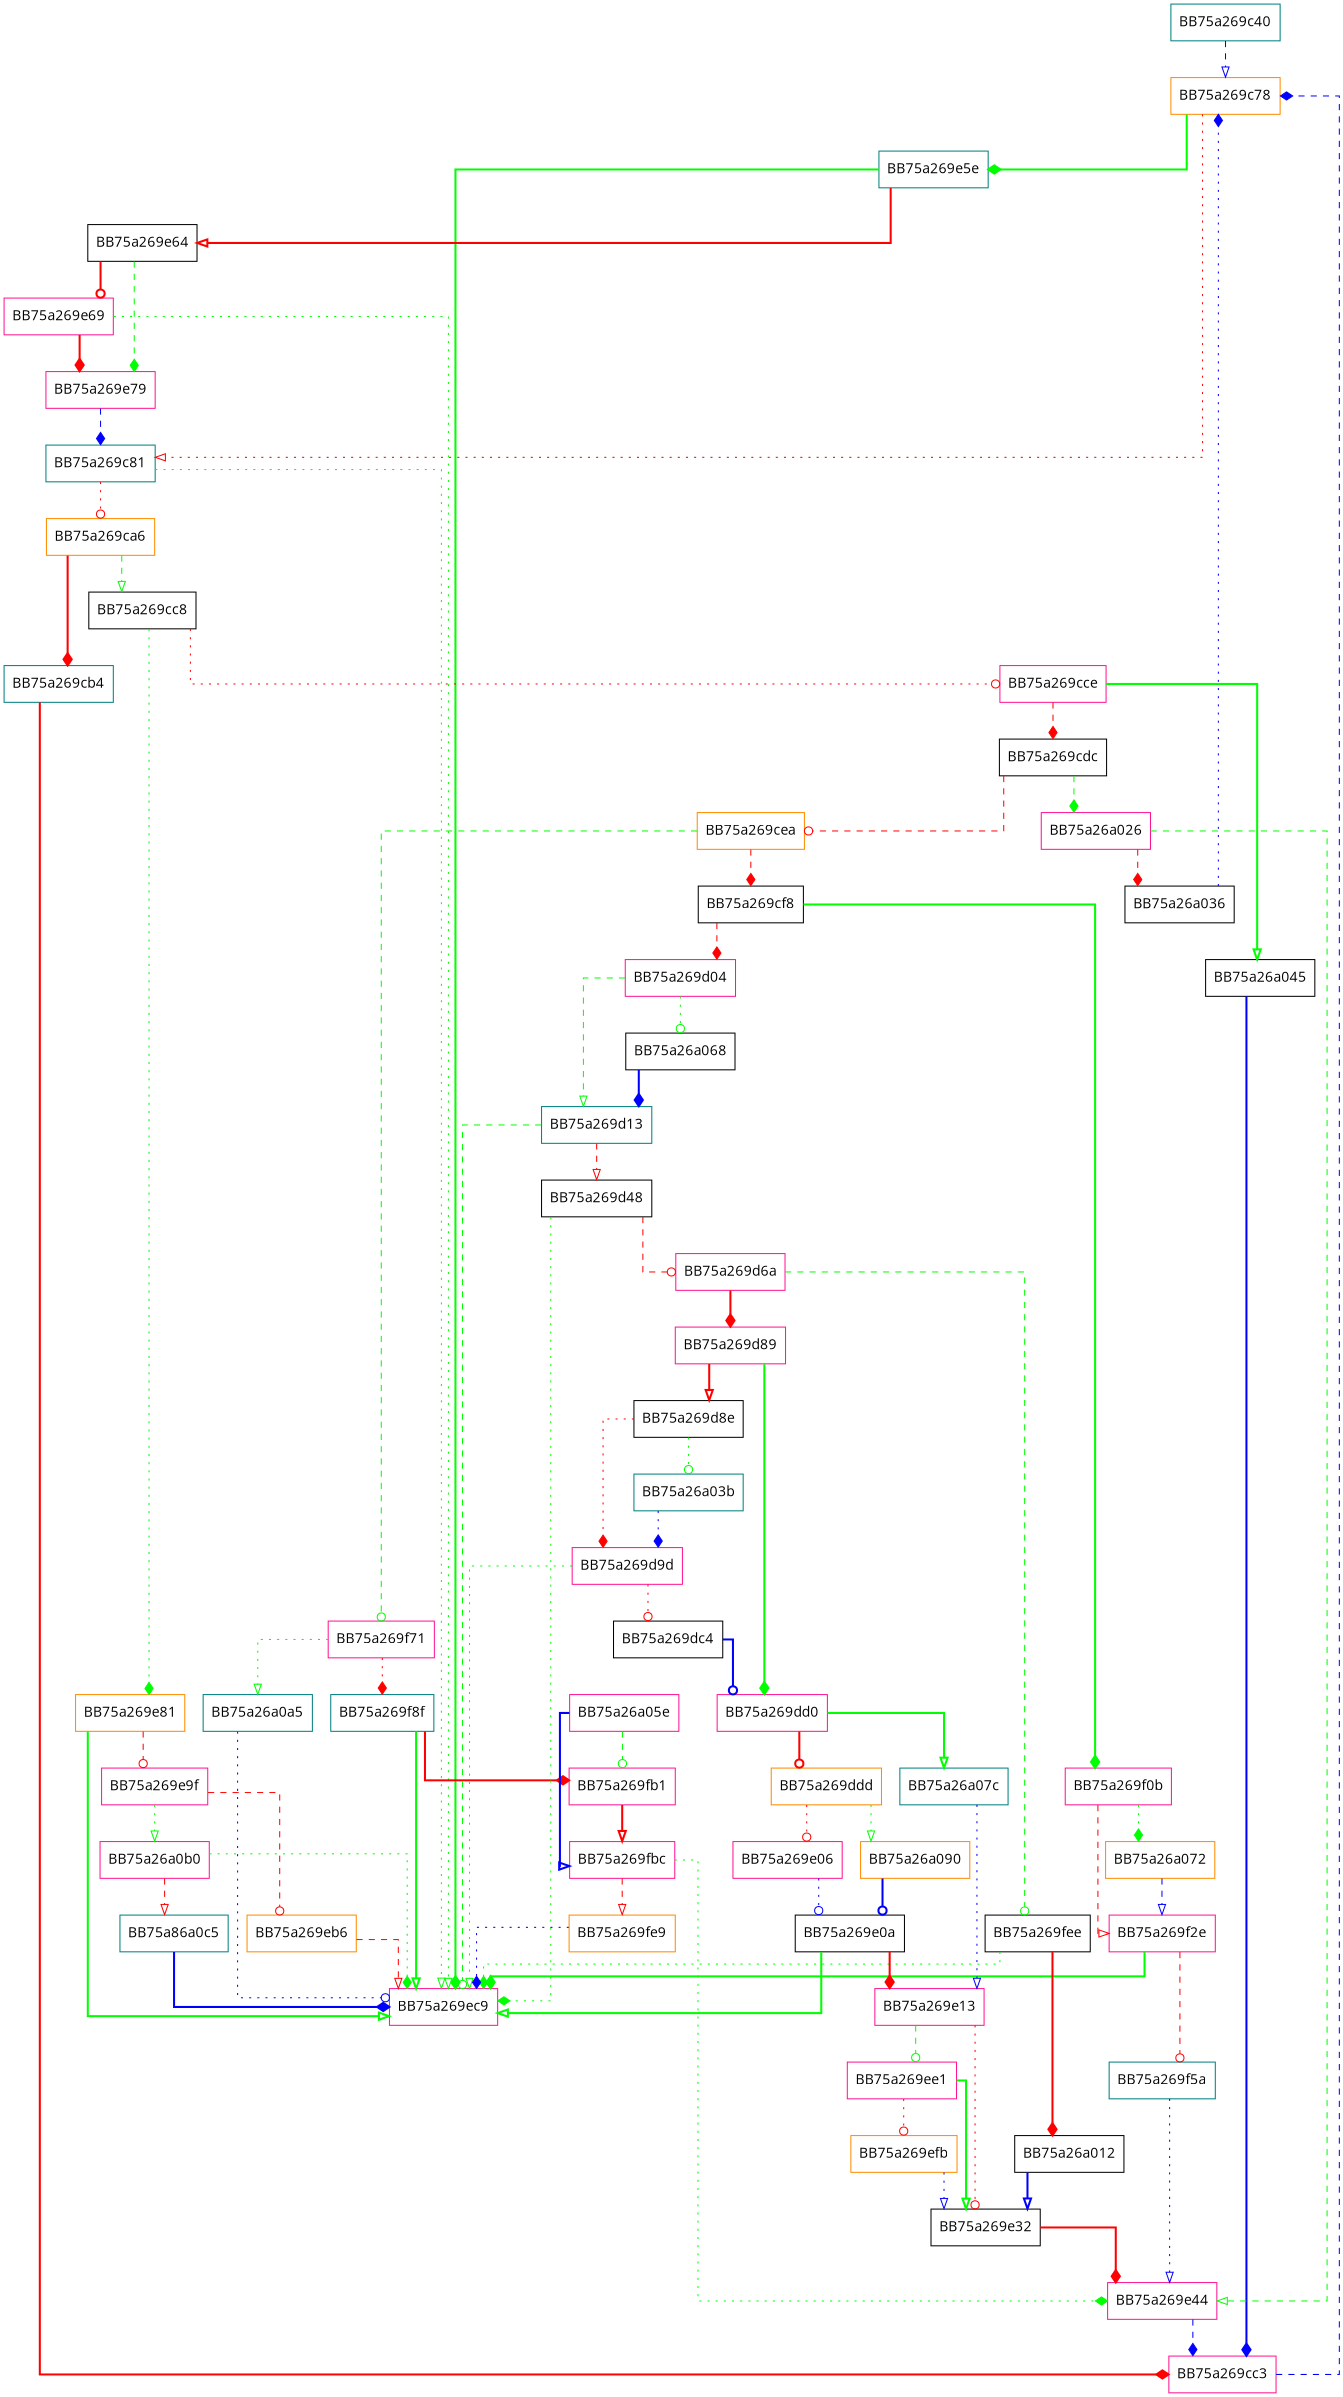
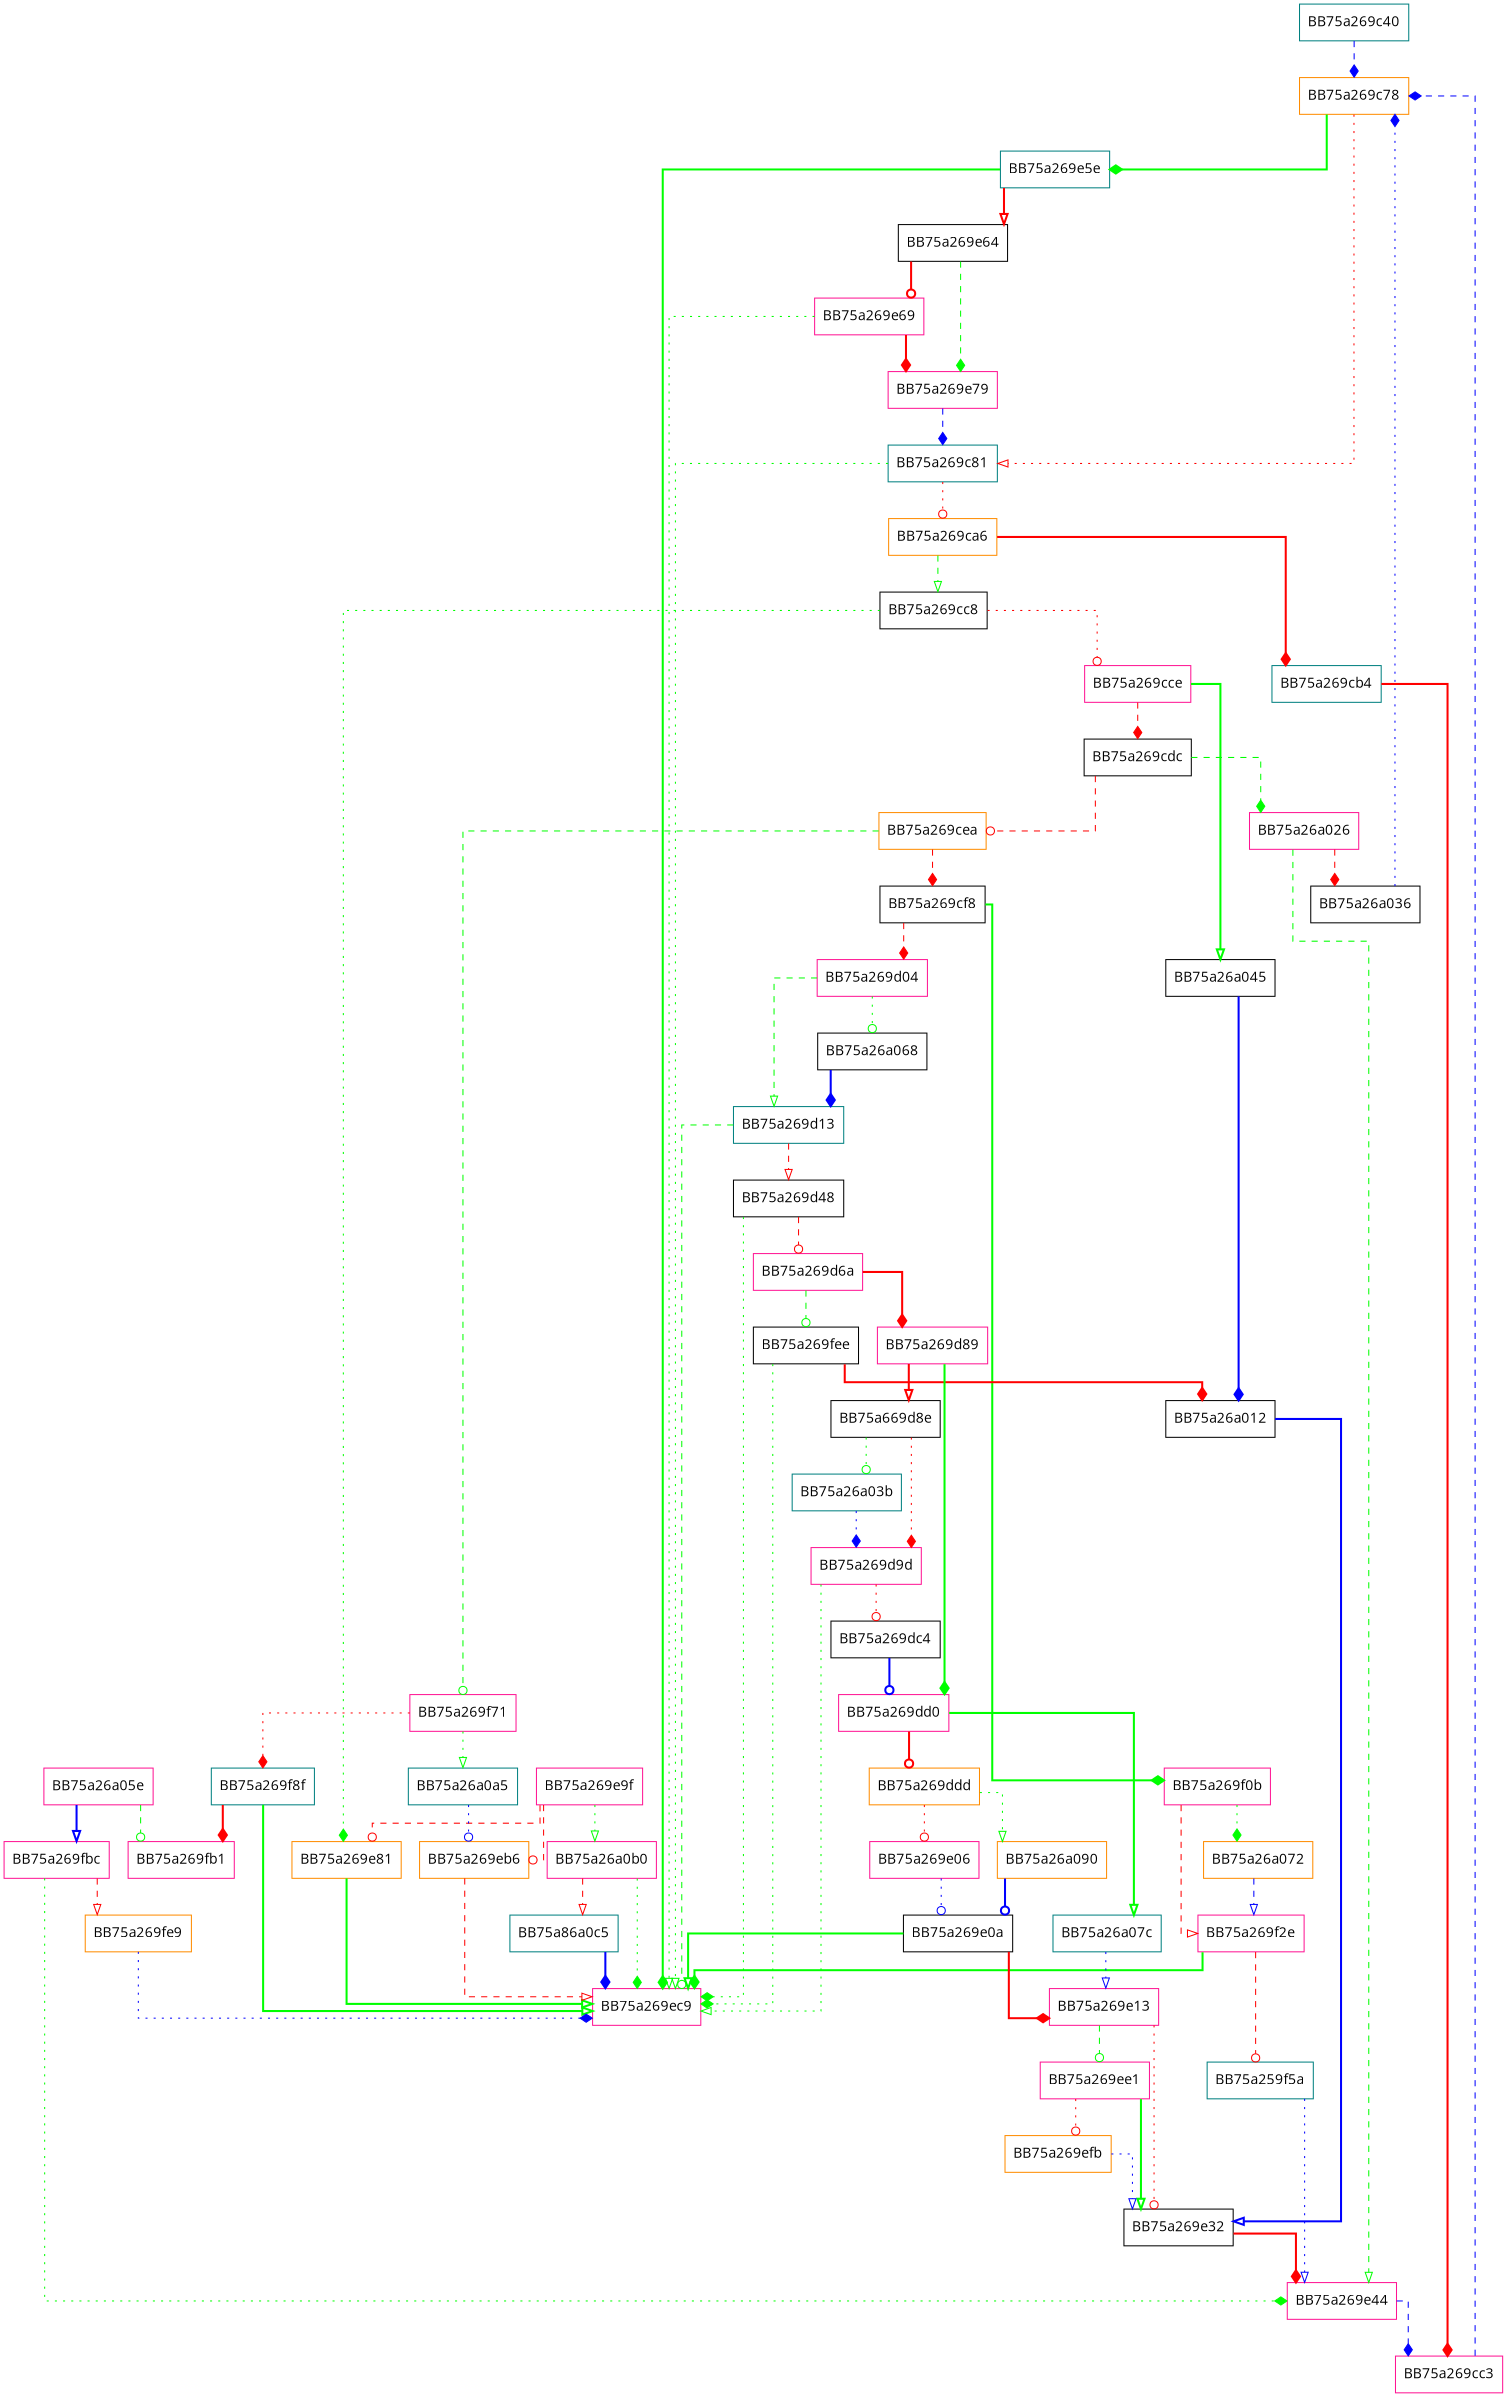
(1226, 54) -> (1354, 53)
(689, 1419) -> (886, 1419)
(1246, 1670) -> (1239, 1192)
(143, 1746) -> (460, 1823)
(622, 1818) -> none
(238, 1937) -> (469, 1817)
(1162, 2080) -> (1260, 2080)
